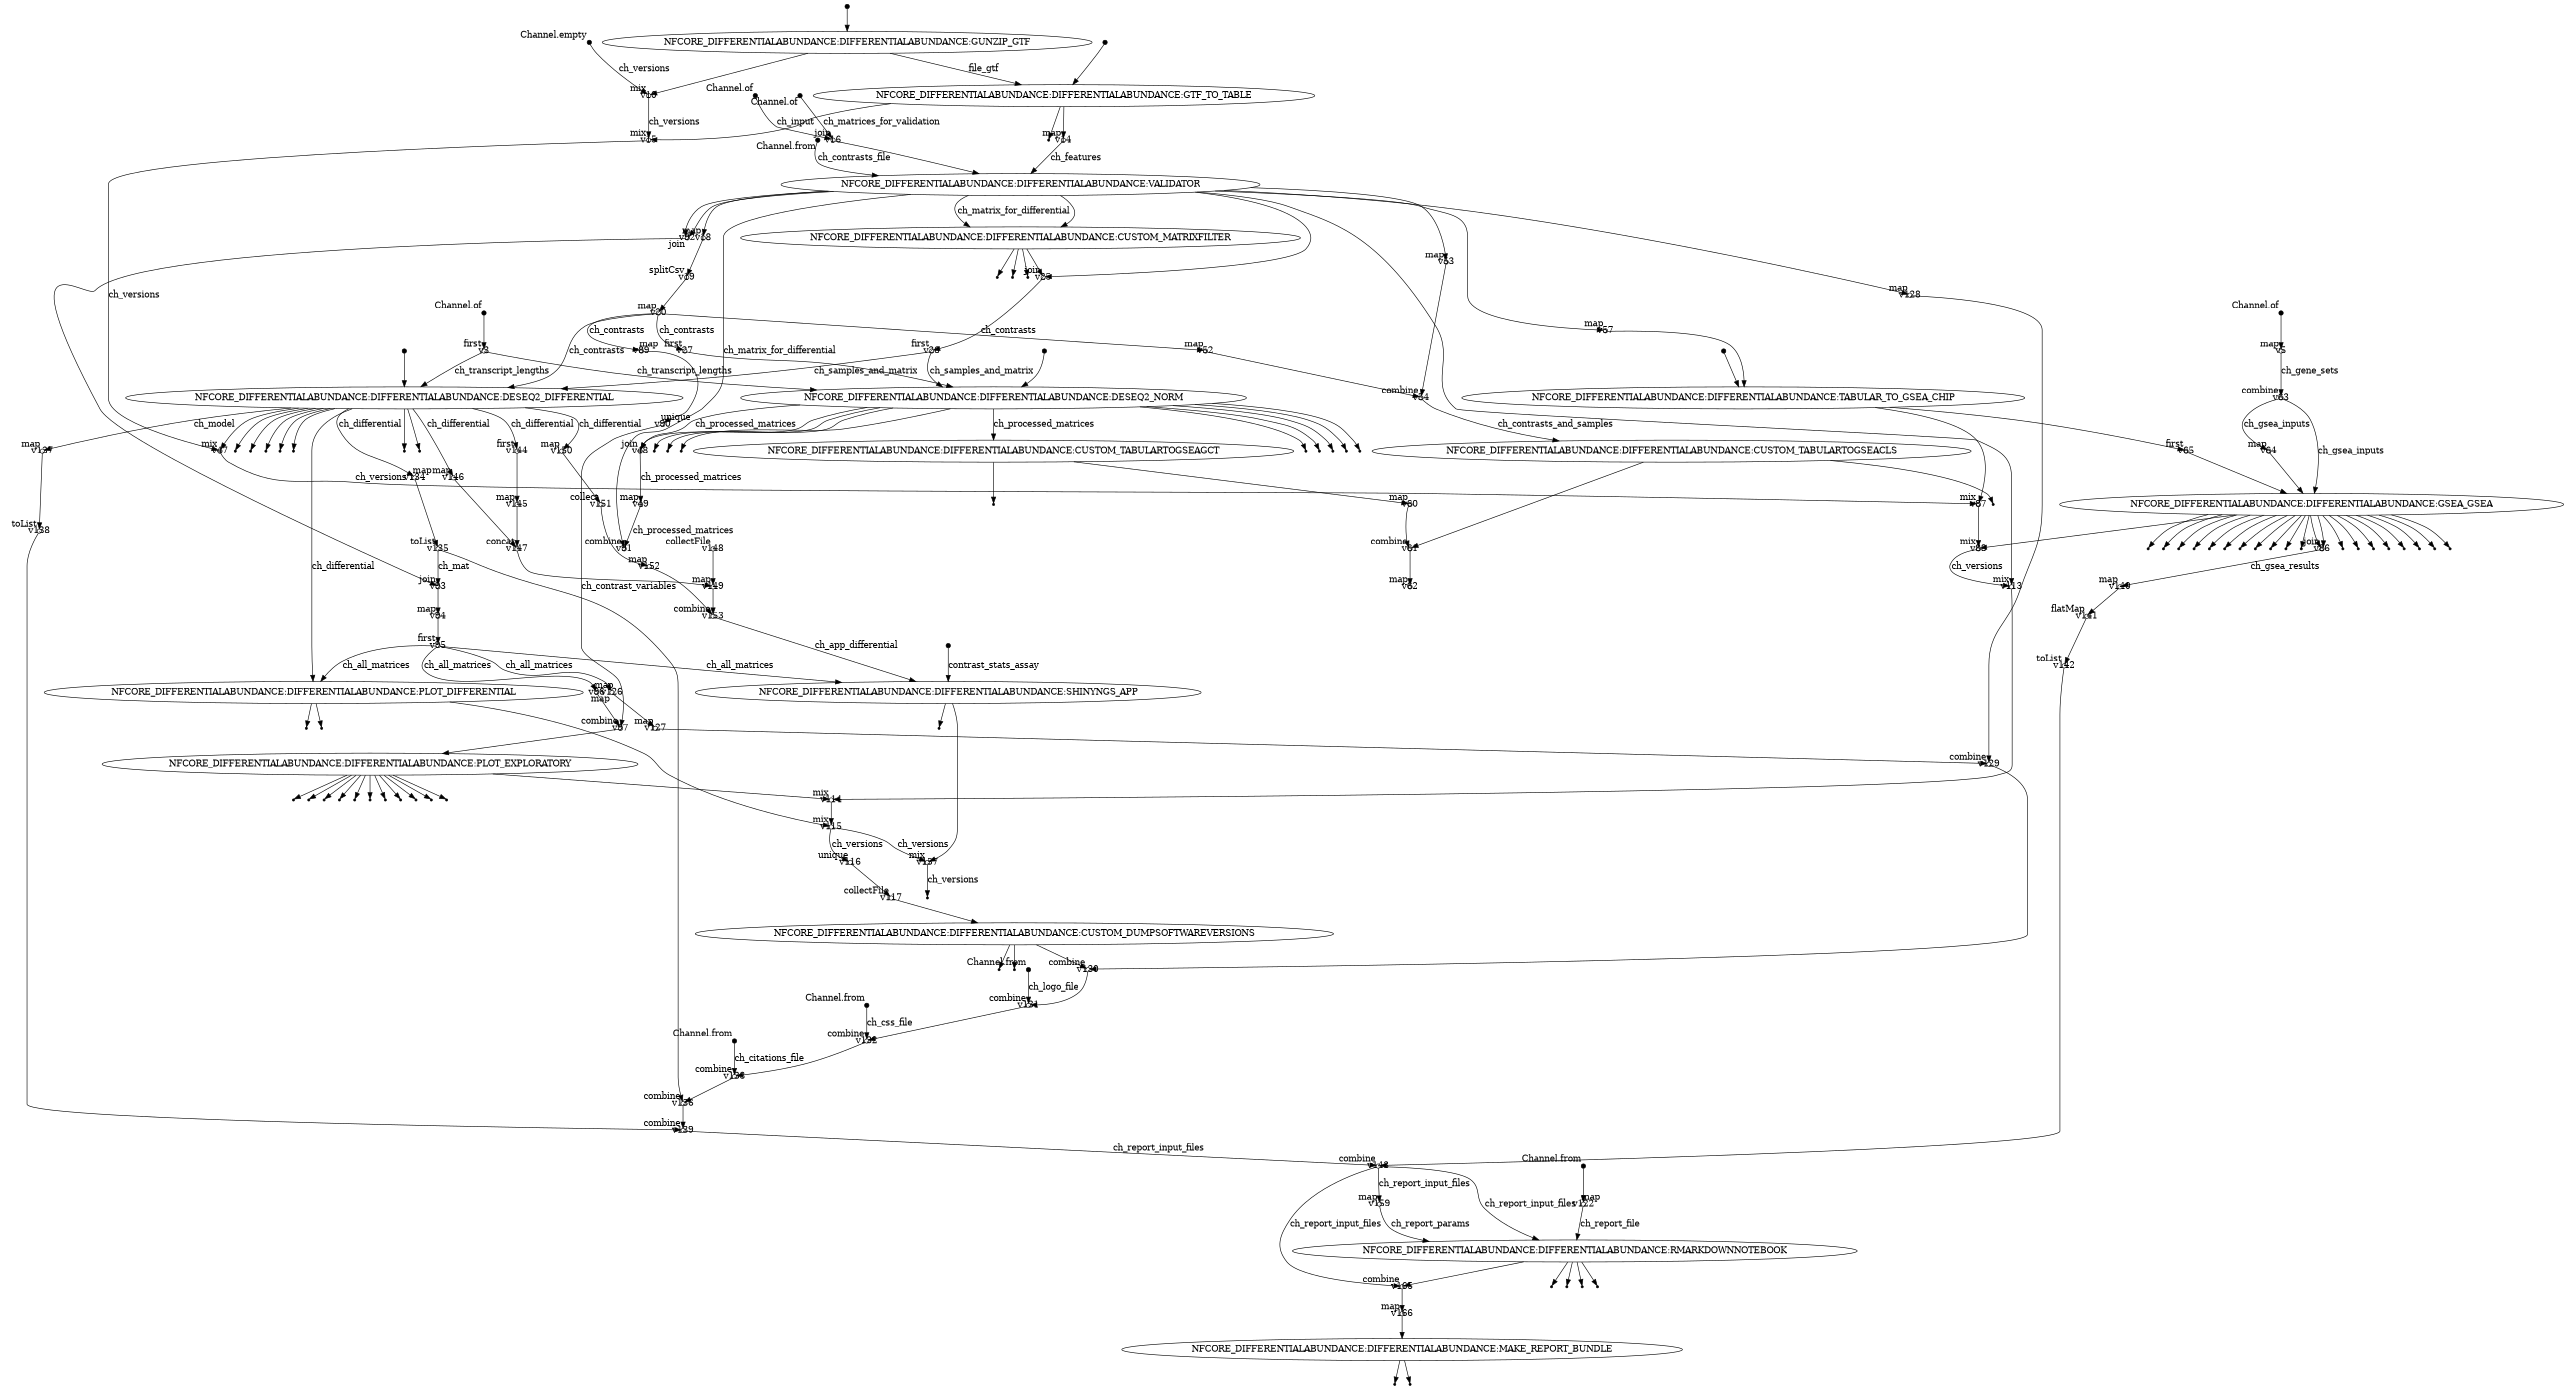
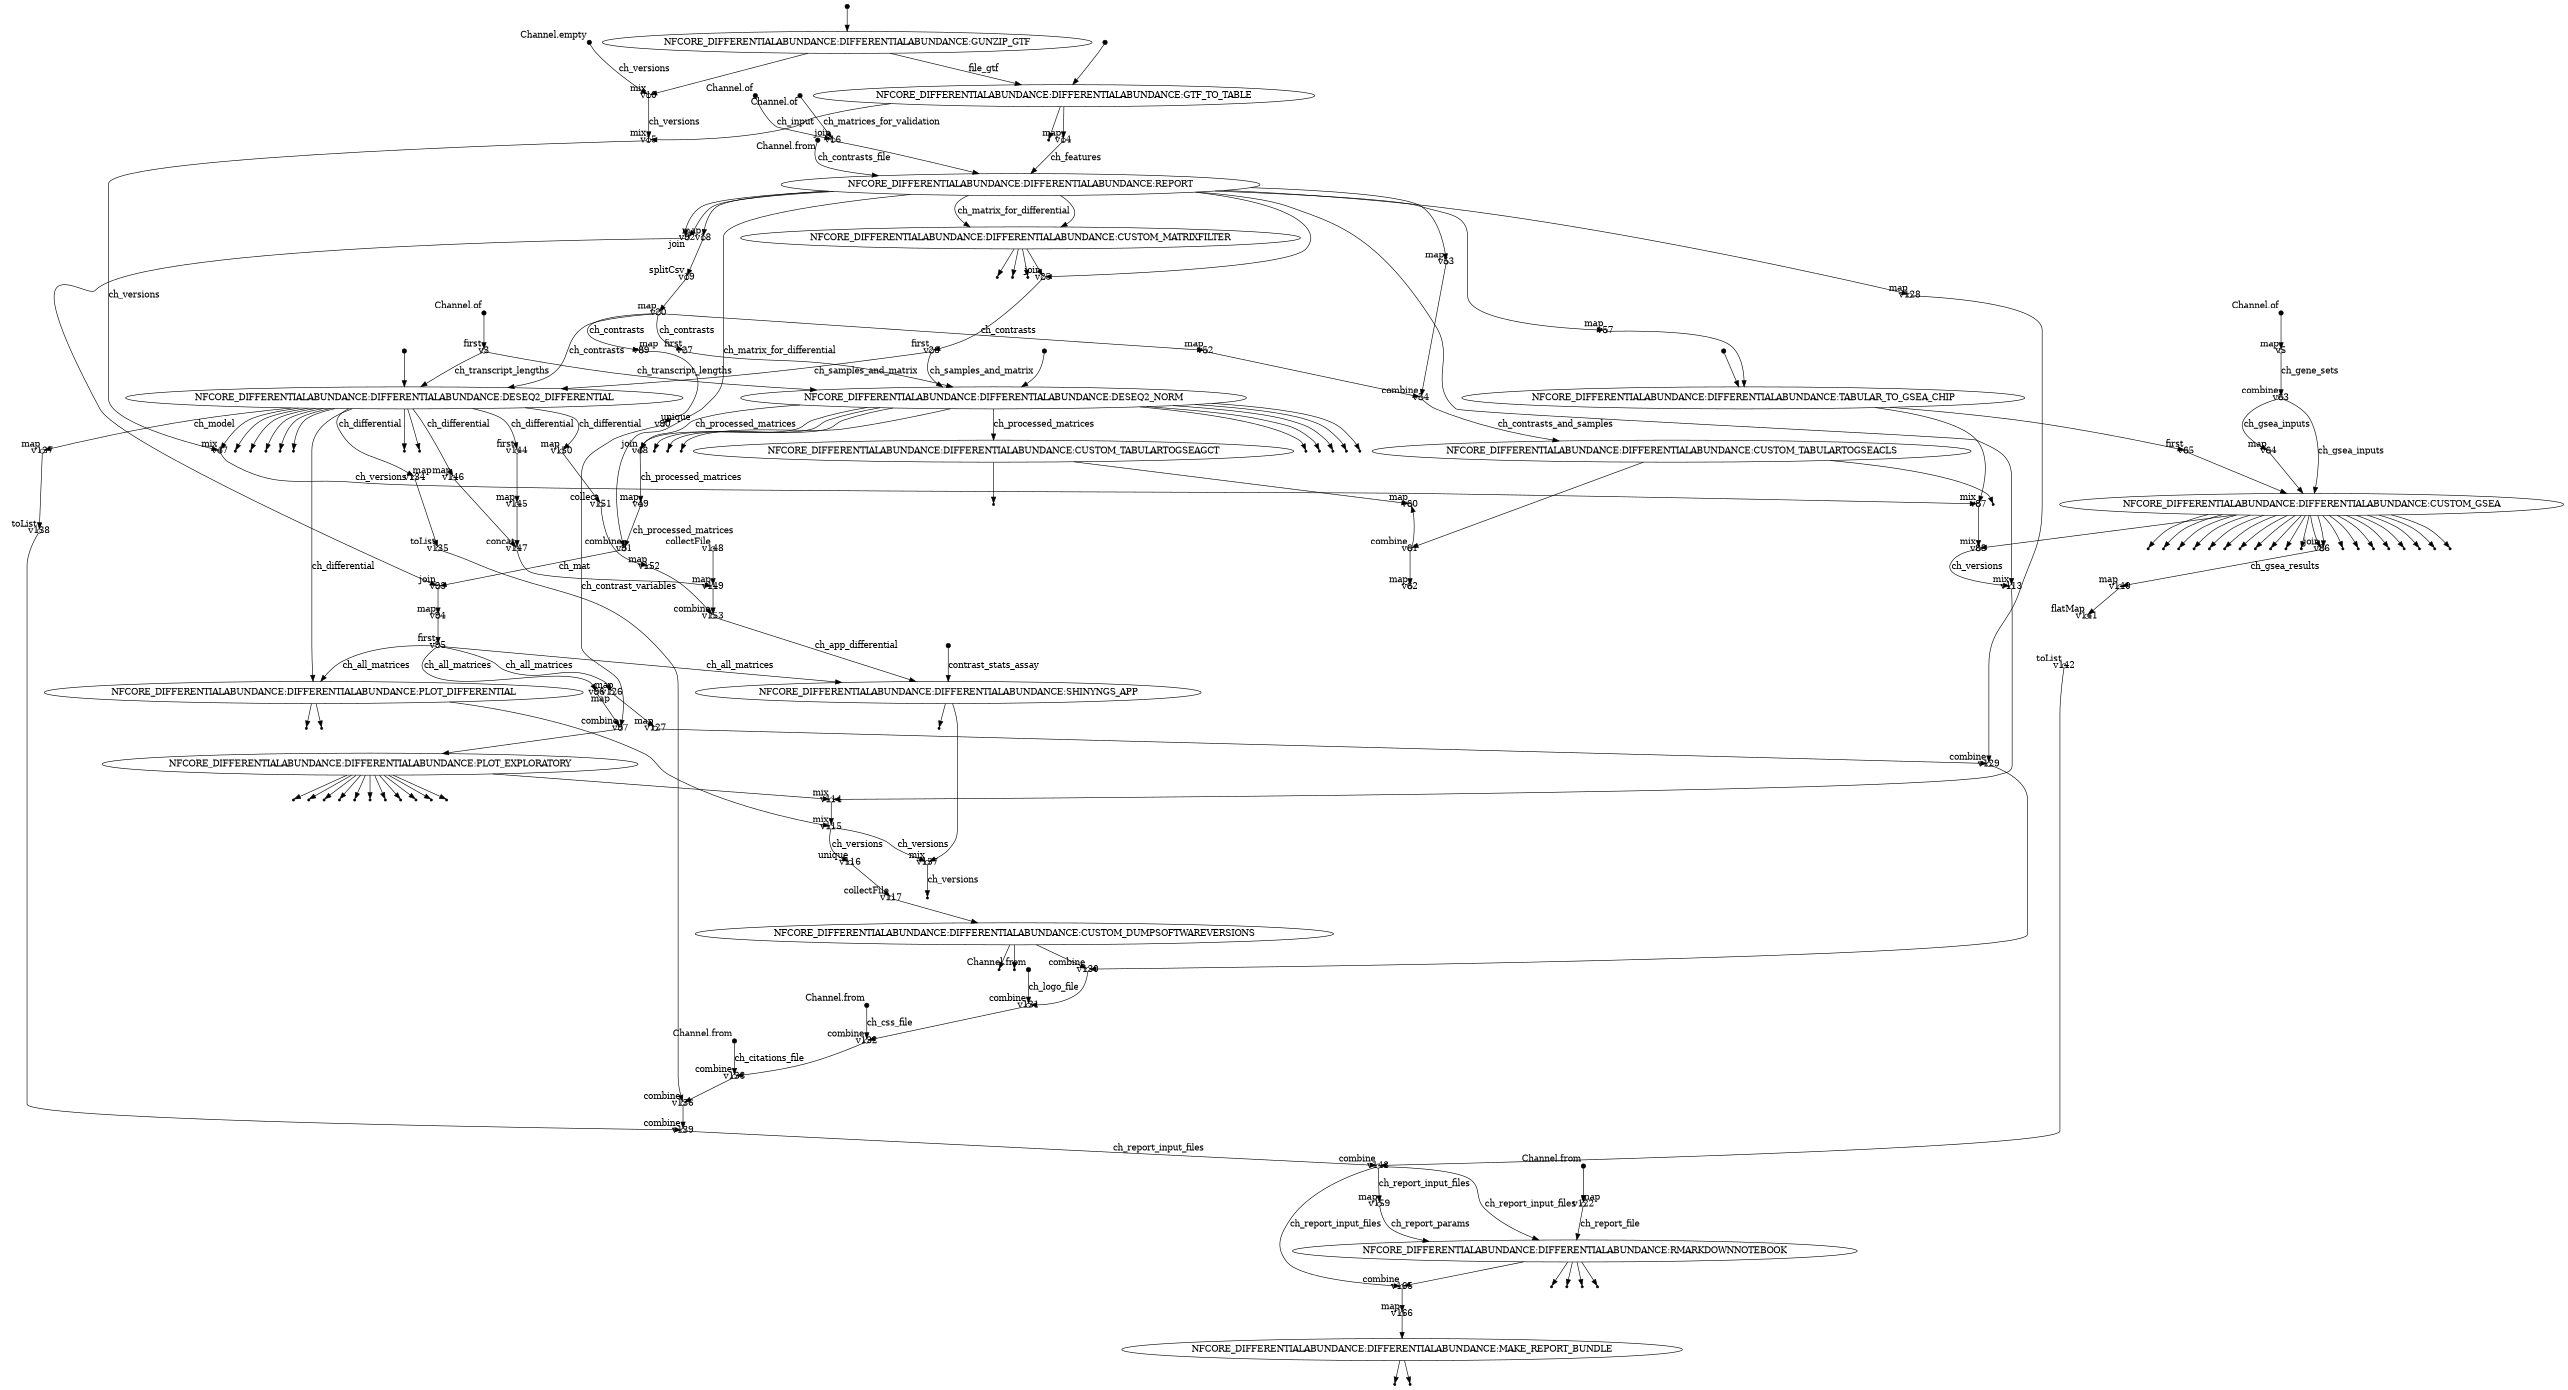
(1020, 185) -> (1020, 185)
(2312, 504) -> (2312, 504)
(1406, 524) -> (1414, 530)
(438, 565) -> (534, 567)
(2077, 638) -> none
